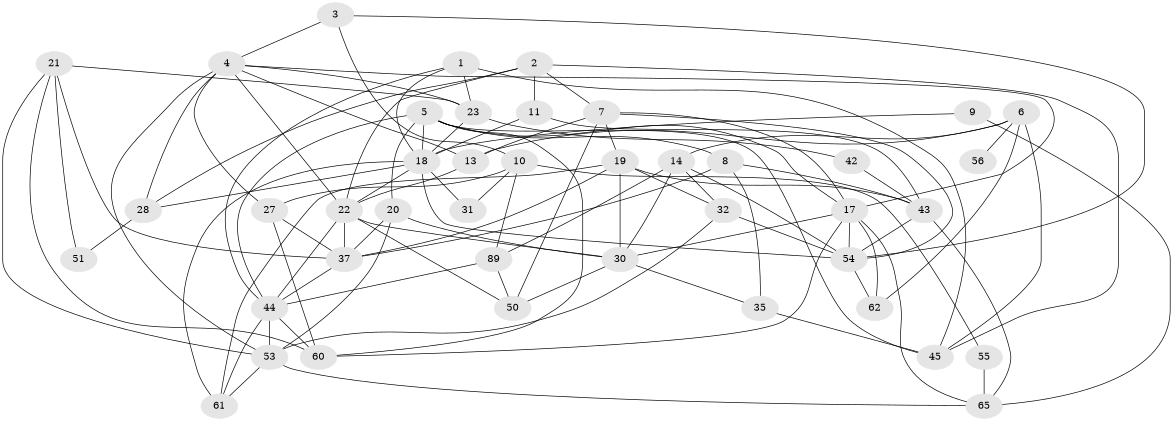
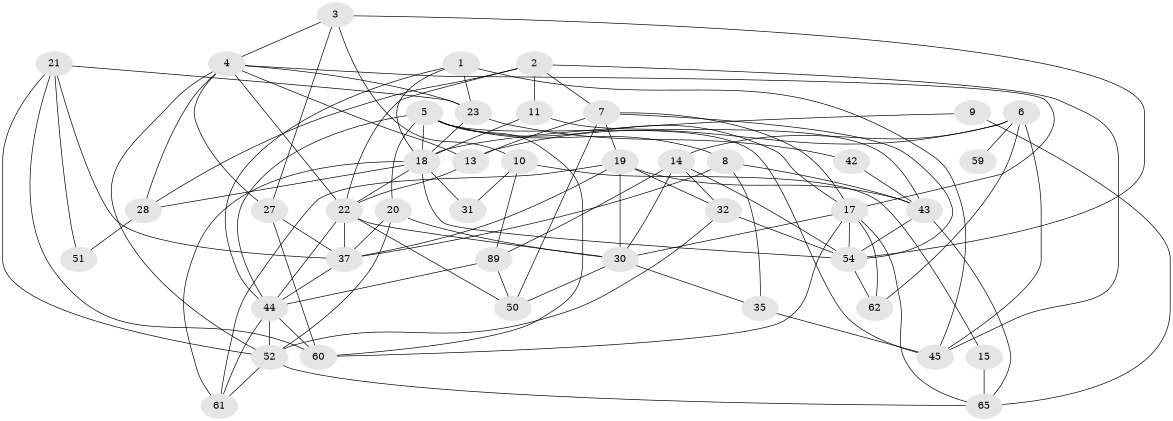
(978, 162) -> (978, 162)
(429, 186) -> (303, 113)
(270, 357) -> (270, 357)
(984, 357) -> (984, 357)
